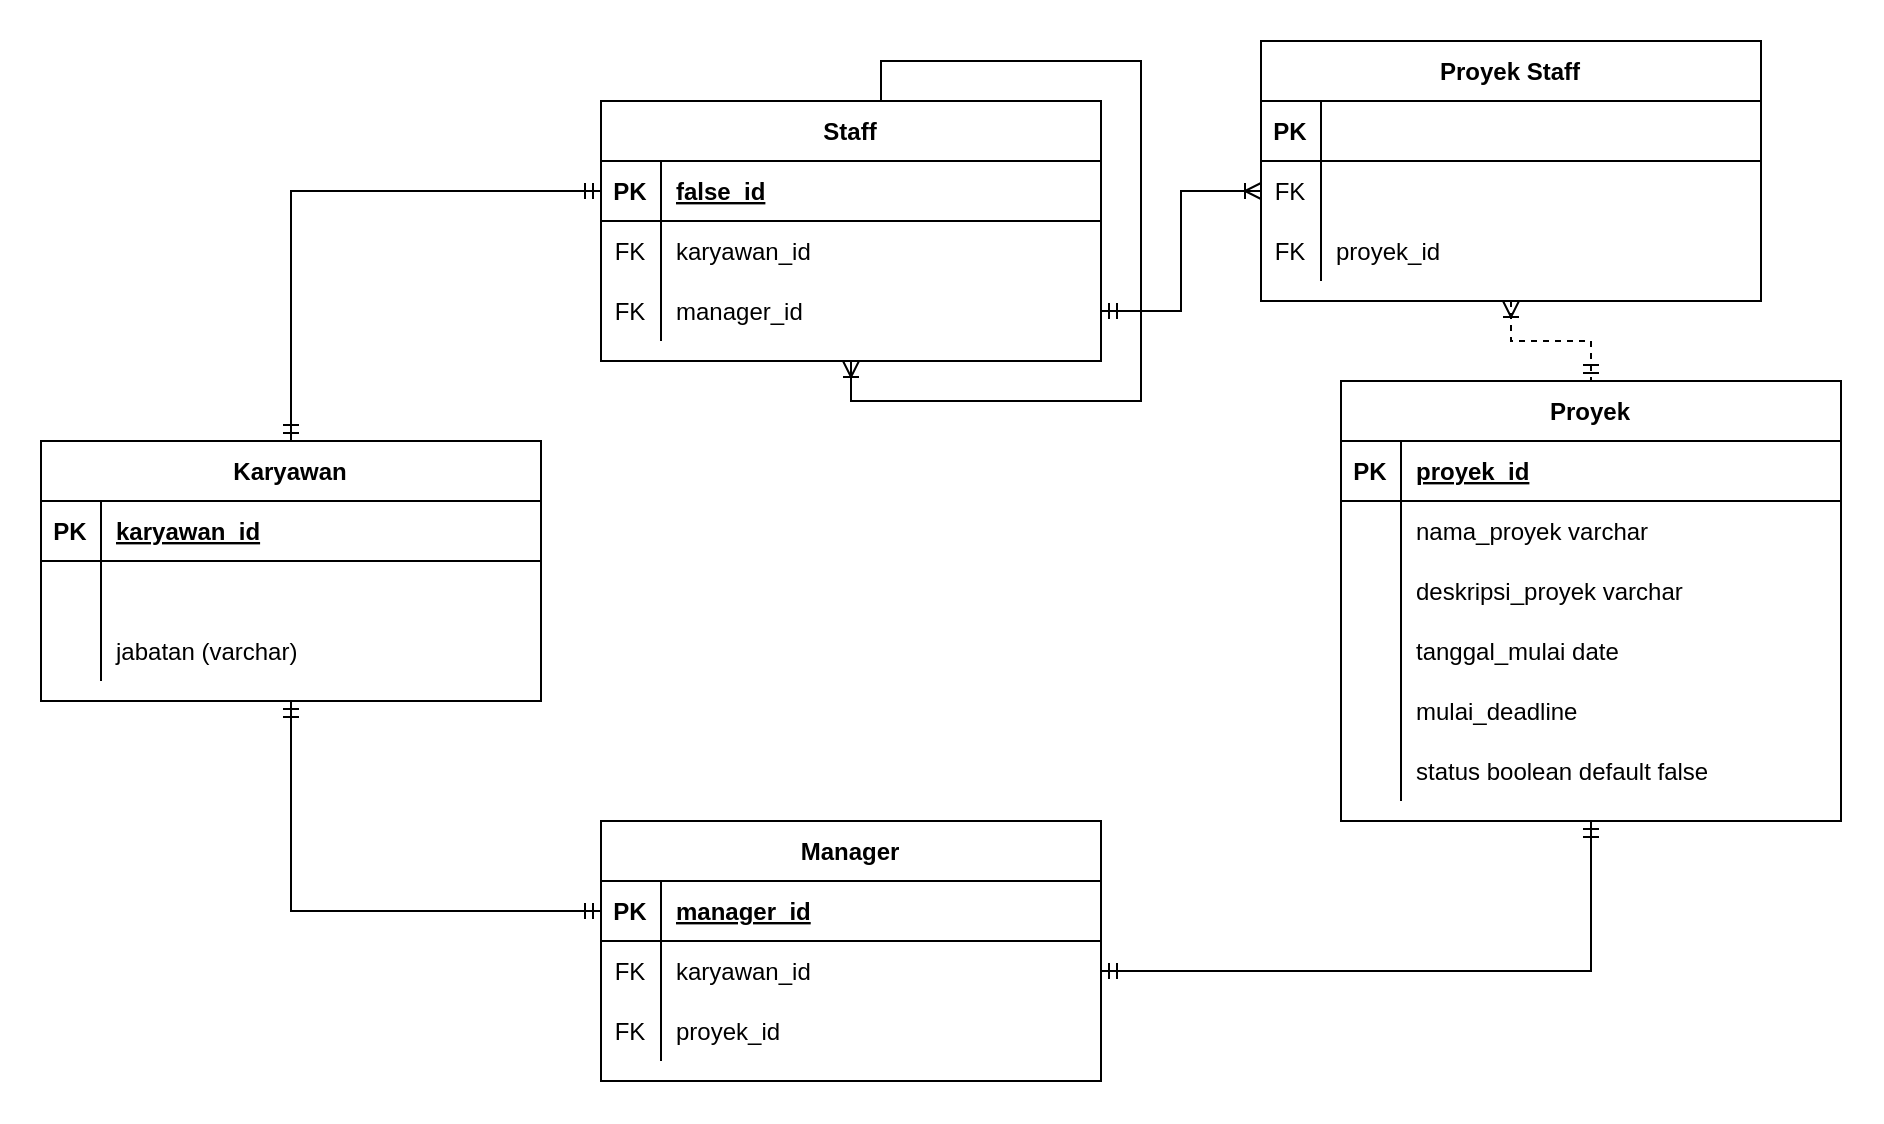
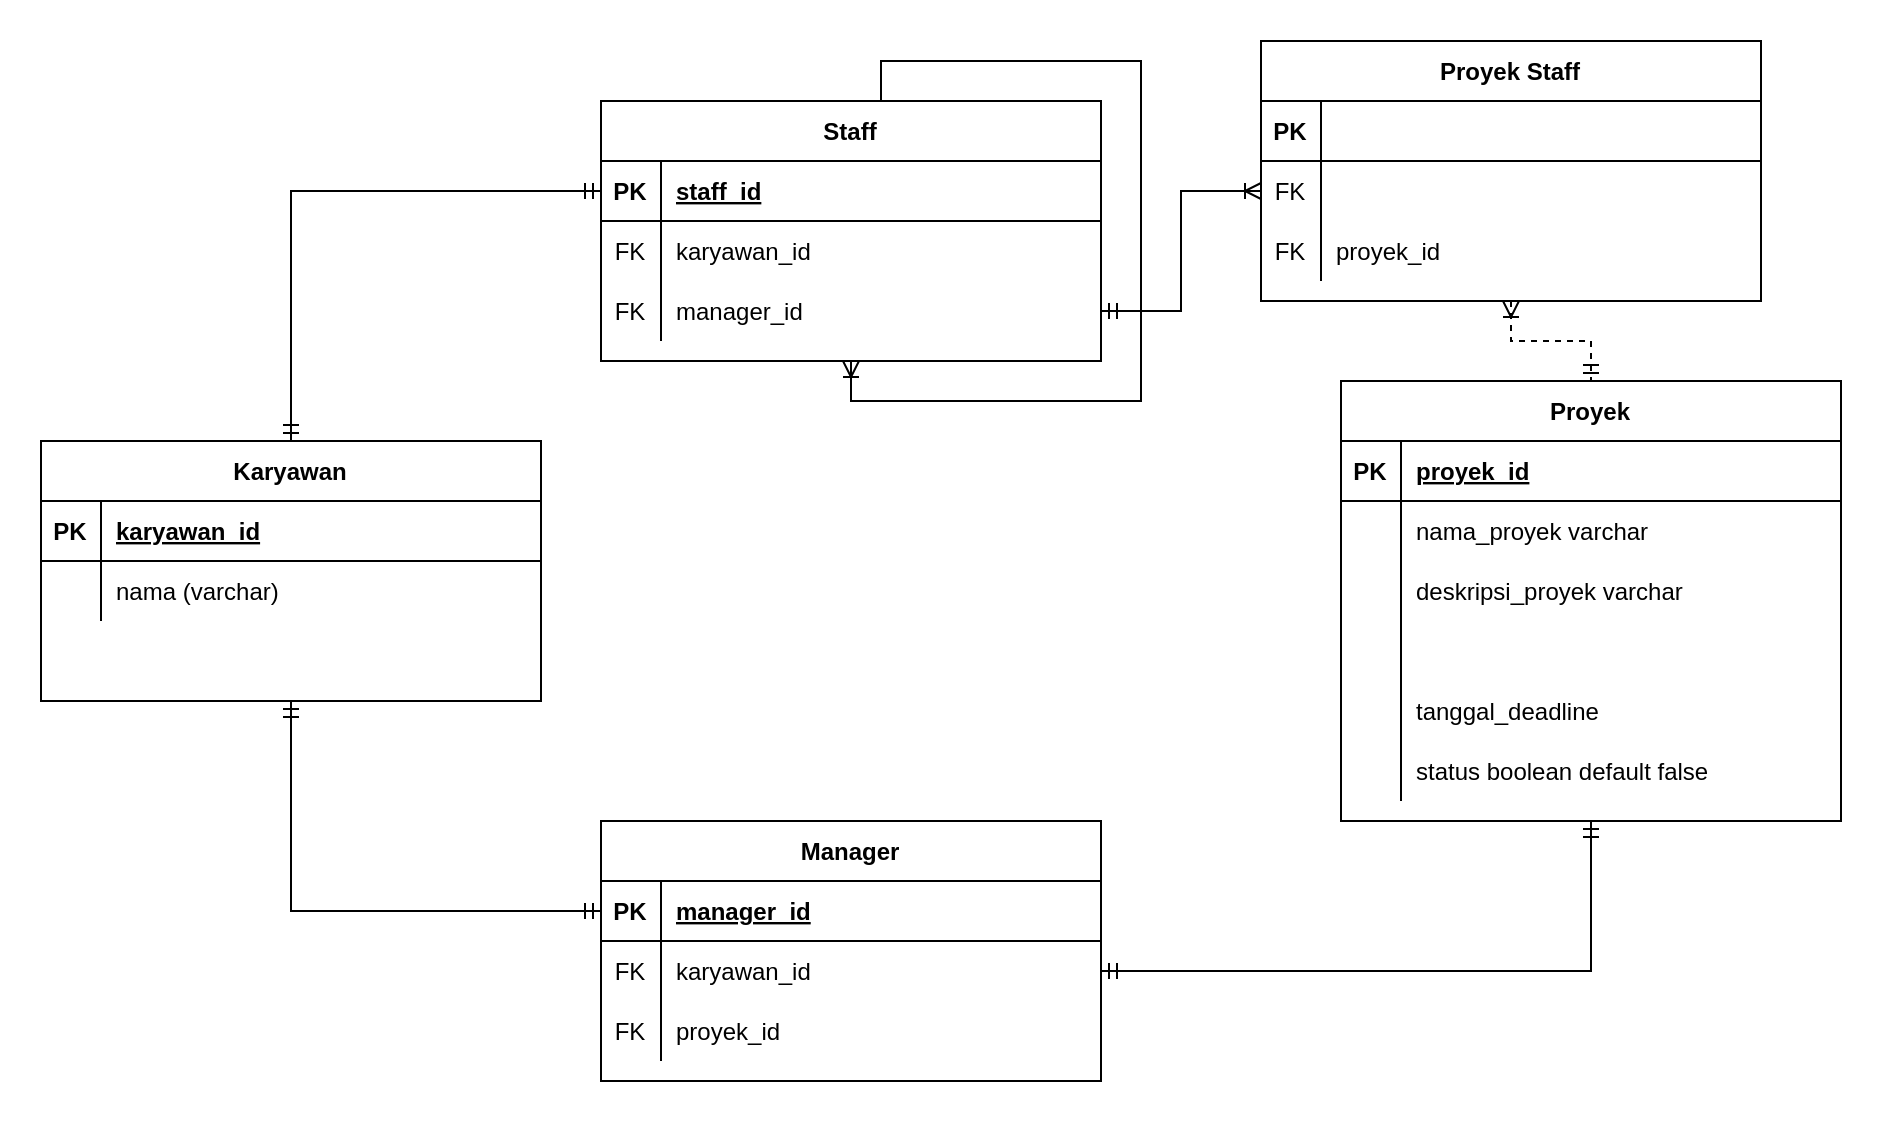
(724, 192) -> (727, 192)
none -> (321, 591)
(321, 651) -> none
(1621, 651) -> none
(1498, 712) -> (1514, 712)
